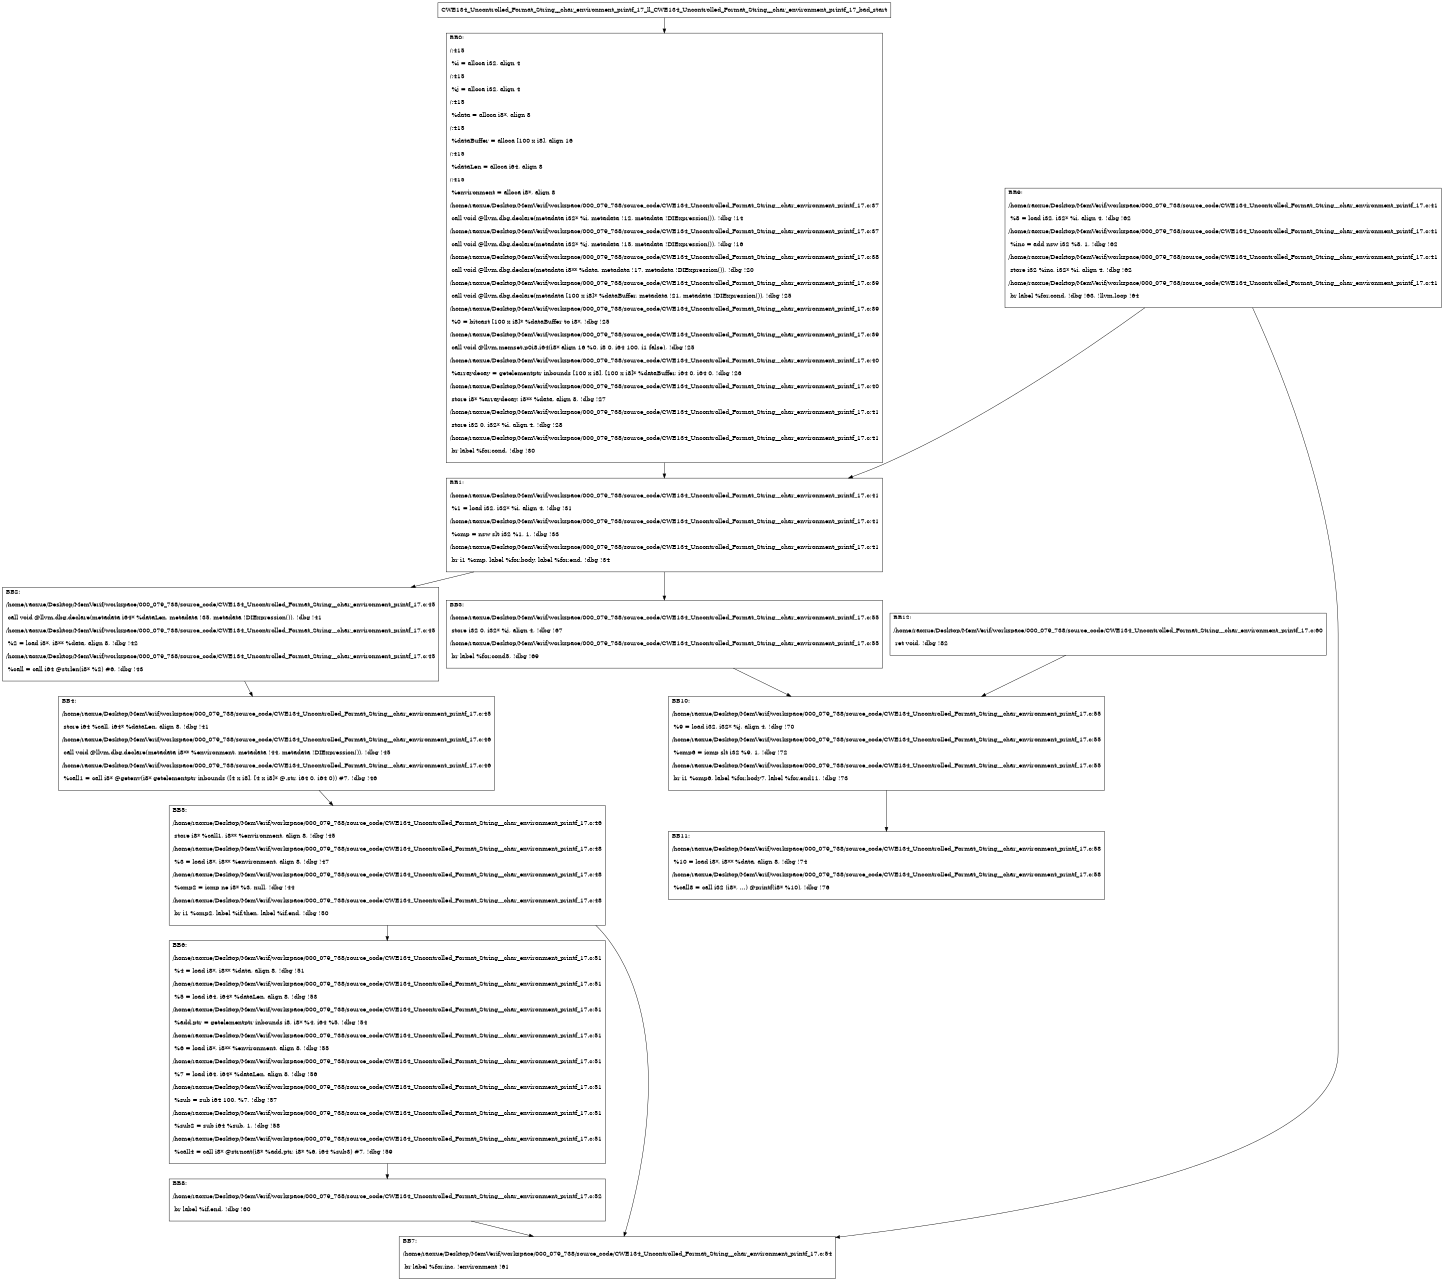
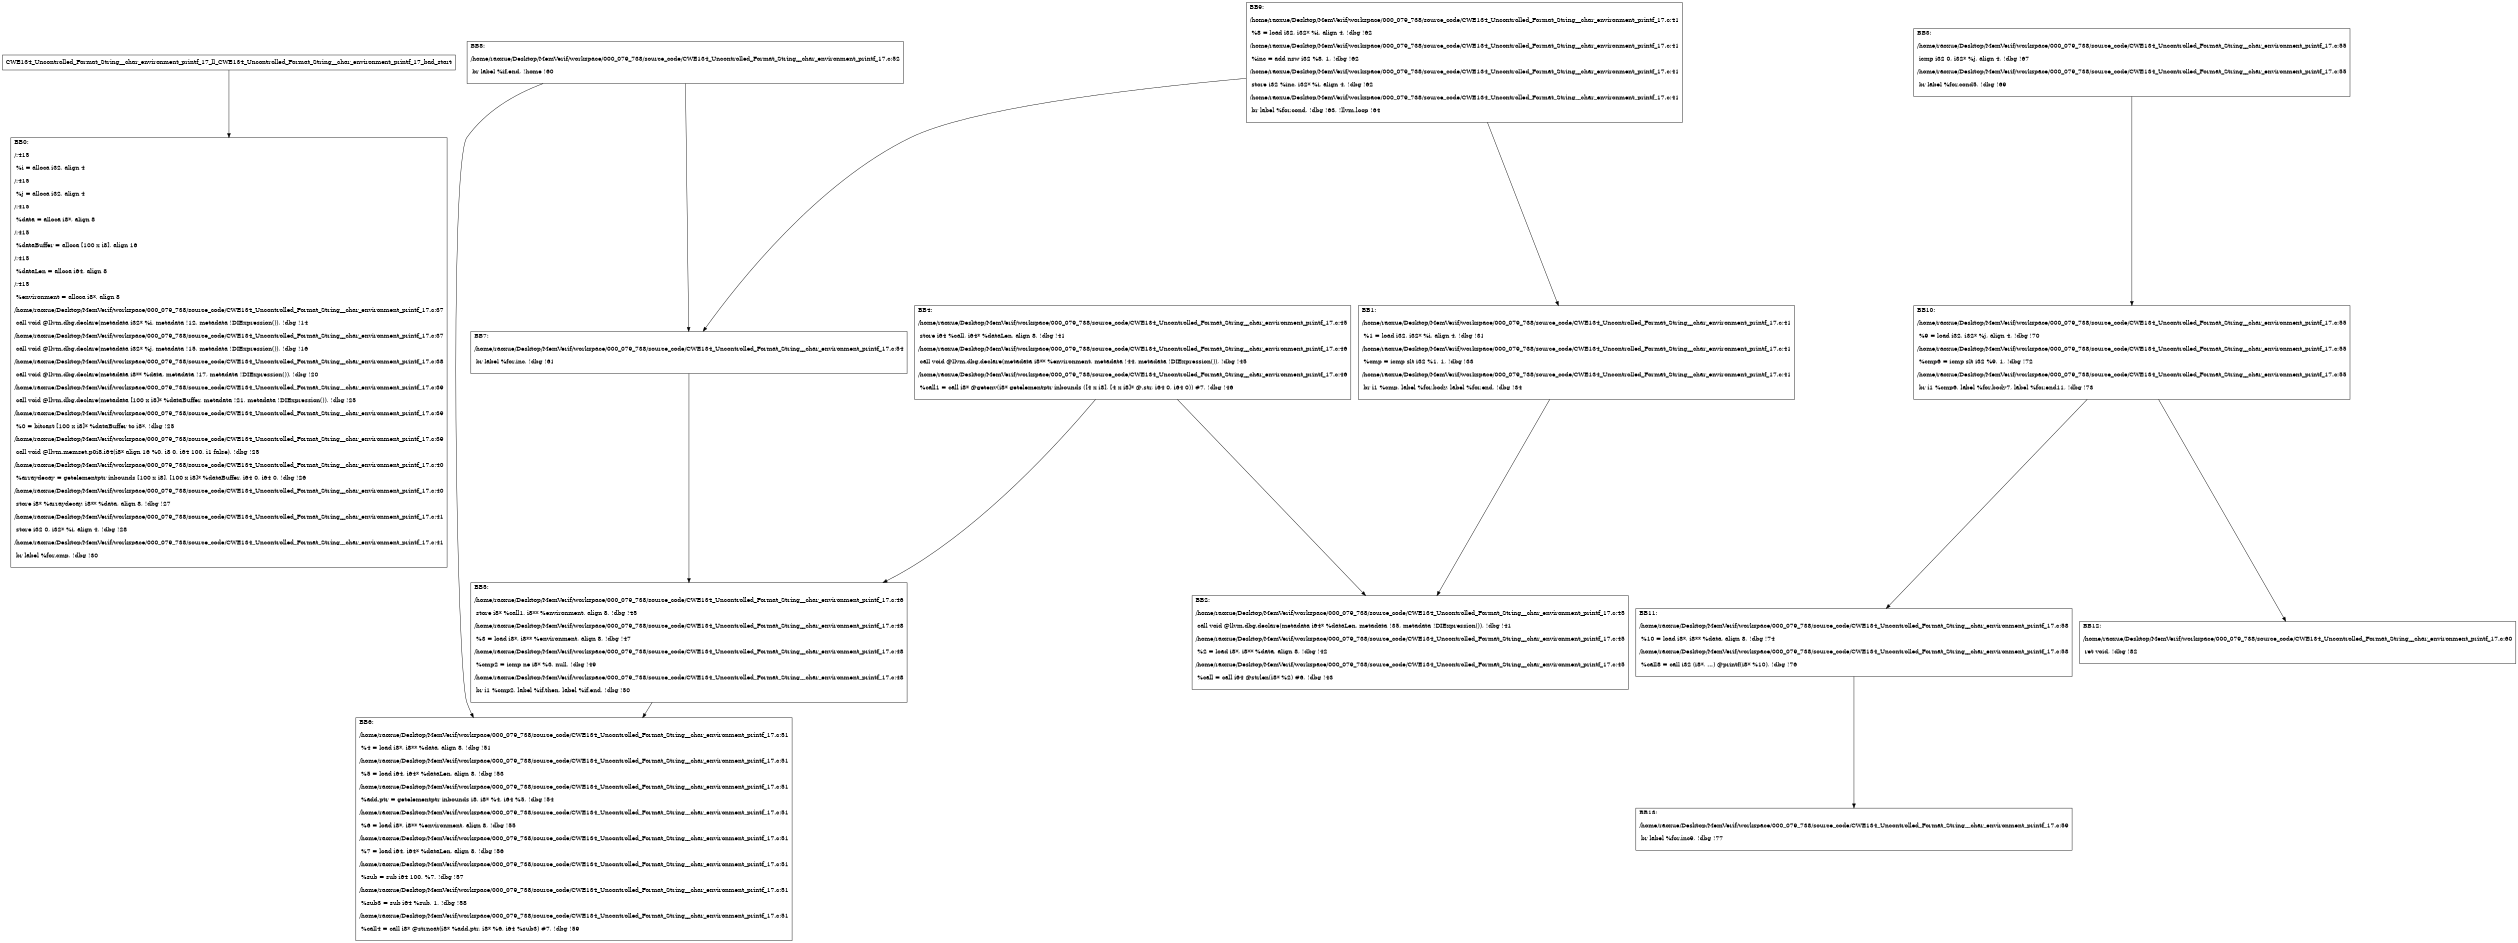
(492, 451) -> (56, 556)
(664, 468) -> none
(504, 534) -> (1418, 362)
(664, 584) -> none
(506, 631) -> (1973, 59)
(1026, 675) -> (2221, 509)
(248, 687) -> (1270, 496)
none -> (1854, 829)
(234, 888) -> (535, 665)
(648, 1074) -> (689, 476)
(226, 1126) -> (413, 903)
(387, 1169) -> (456, 379)
(212, 1209) -> (512, 72)
(456, 1267) -> (514, 362)
